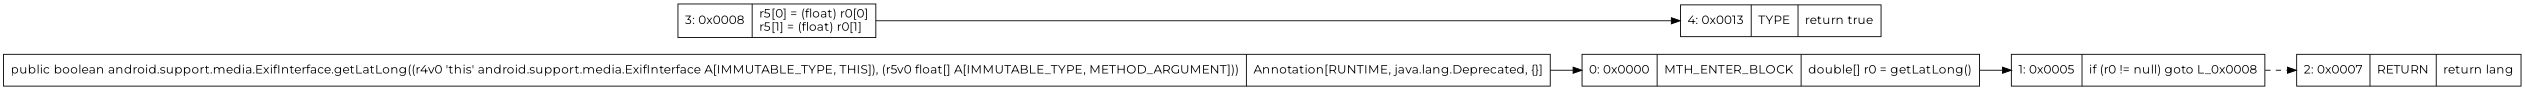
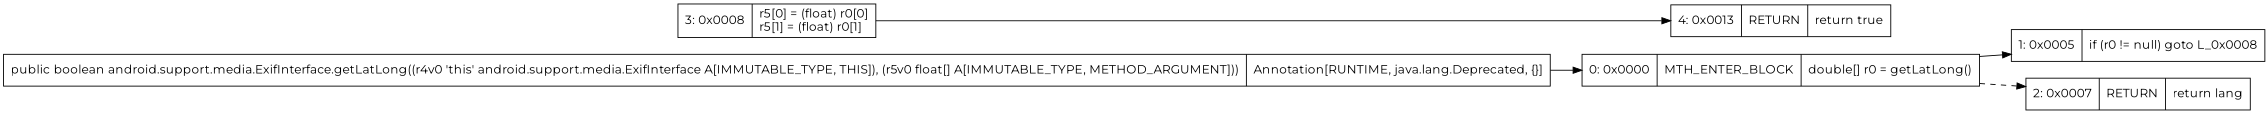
(1775, 20) -> (1775, 20)
(2276, 70) -> (1998, 85)
